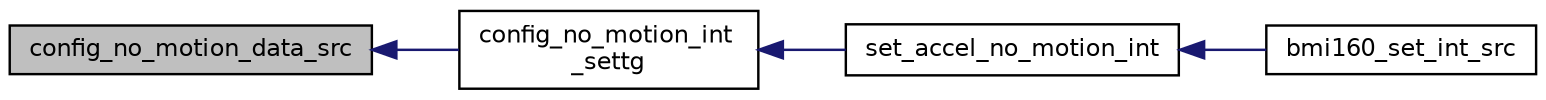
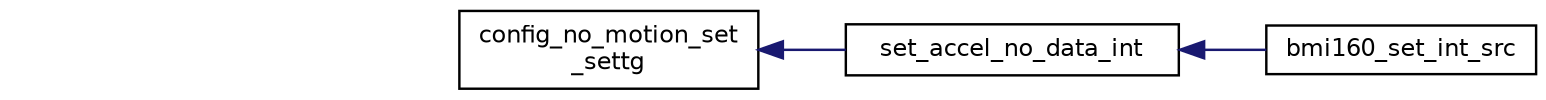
(191, 50) -> none
(609, 50) -> (609, 50)
(1012, 50) -> (1012, 50)
